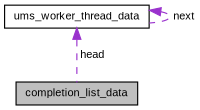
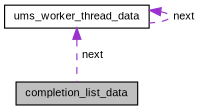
(91, 55) -> (91, 55)
